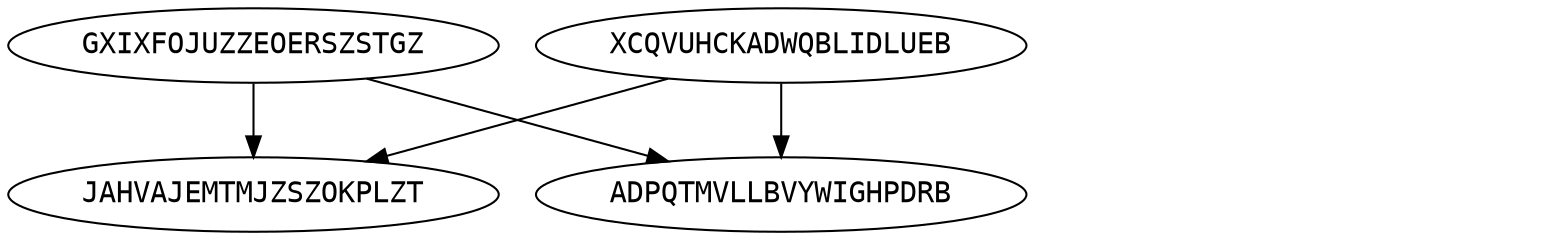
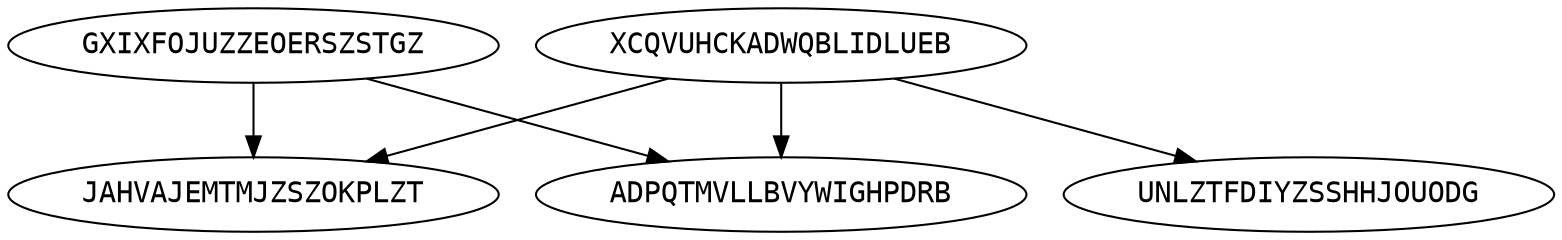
none -> (1309, 195)
